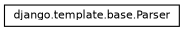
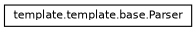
(92, 16) -> (98, 16)
